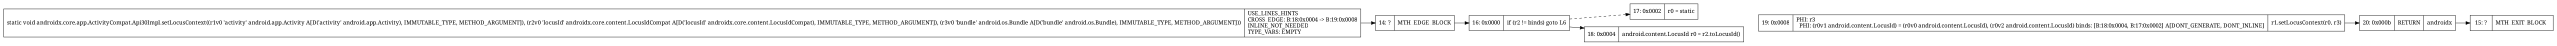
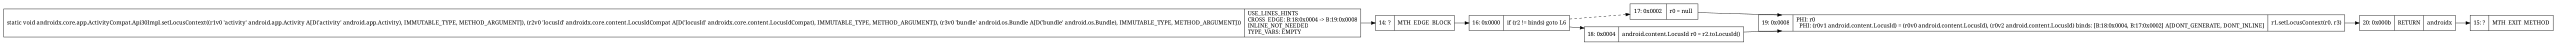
(1681, 11) -> (1681, 11)
none -> (1738, 14)
(1807, 20) -> (1807, 20)
(2521, 23) -> (2521, 23)
none -> (1761, 32)
